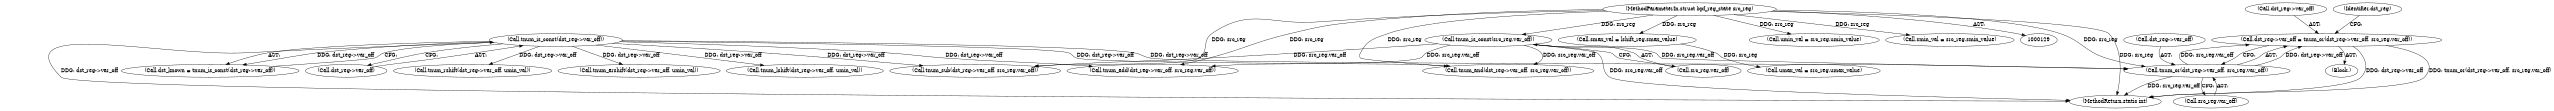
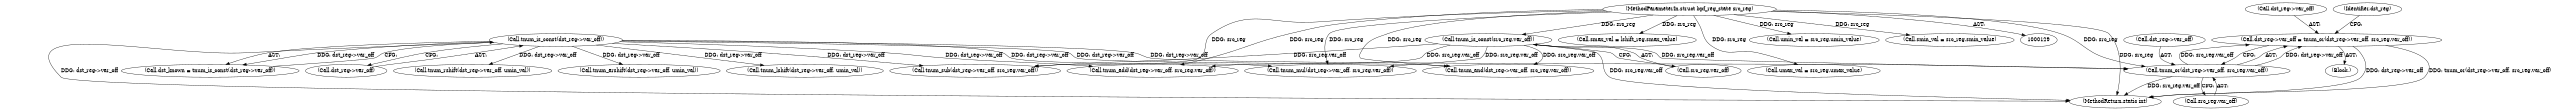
(1719, 55) -> (1735, 52)
none -> (1330, 71)
